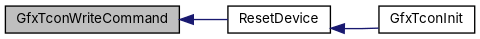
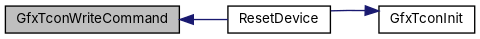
(362, 29) -> (348, 10)
